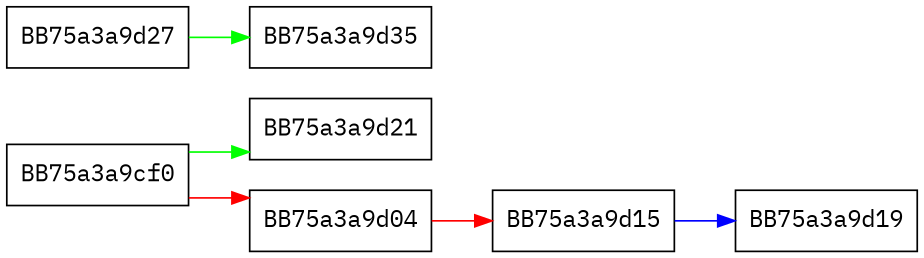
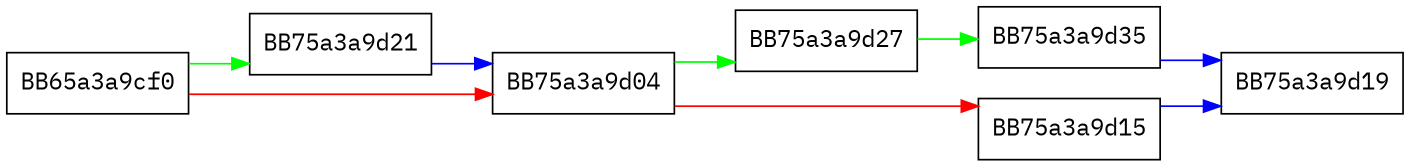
none -> (1182, 60)
none -> (696, 62)
none -> (453, 64)
(98, 175) -> (98, 83)
